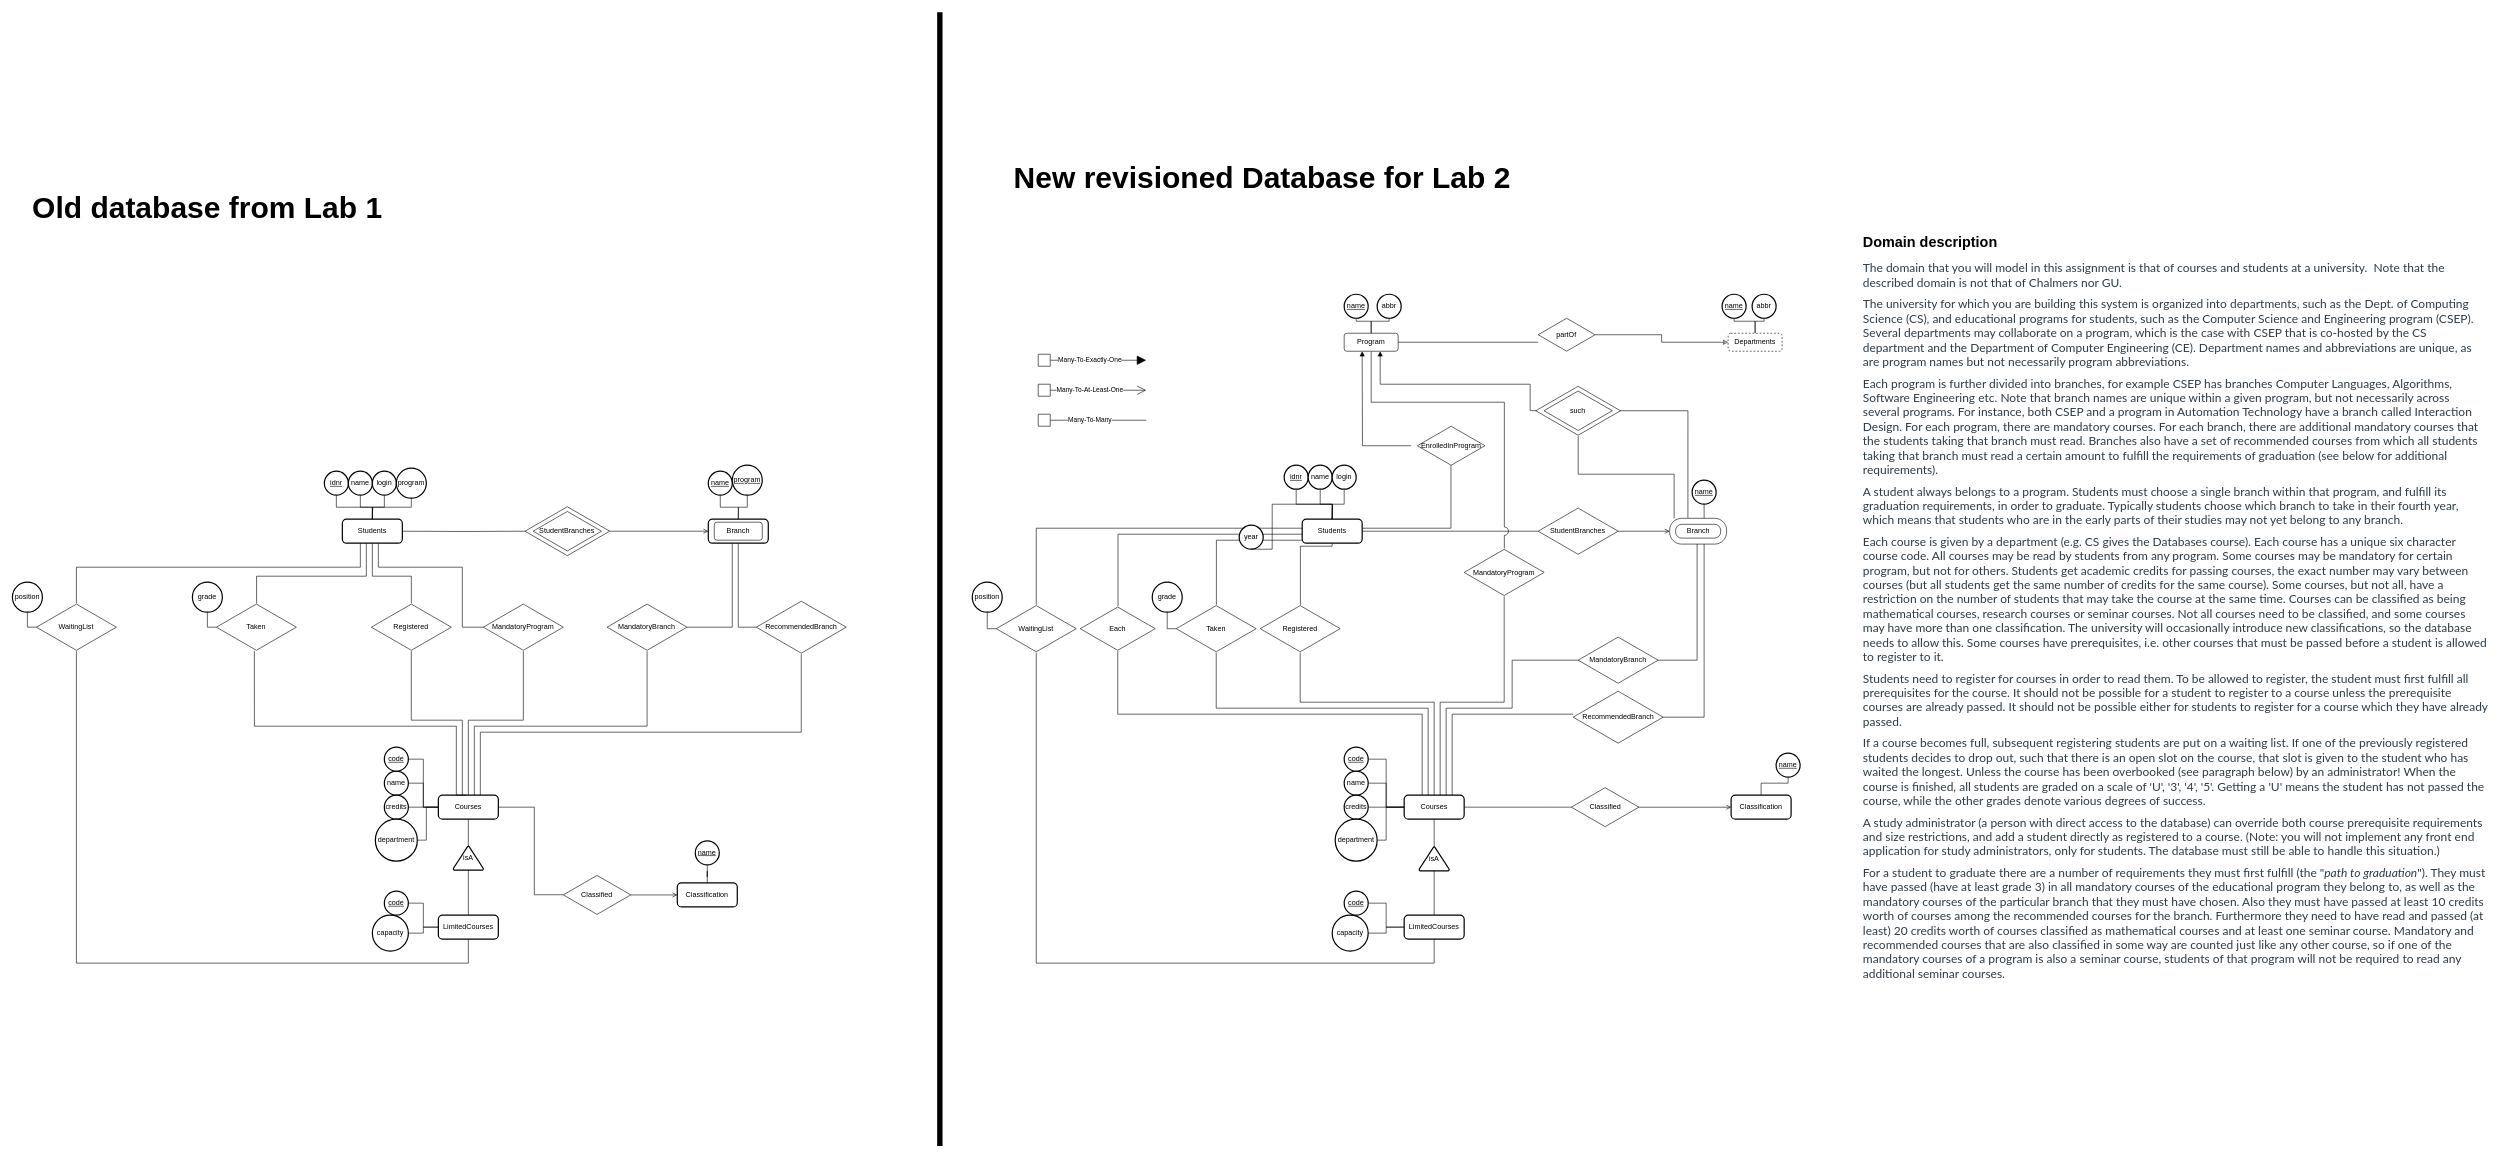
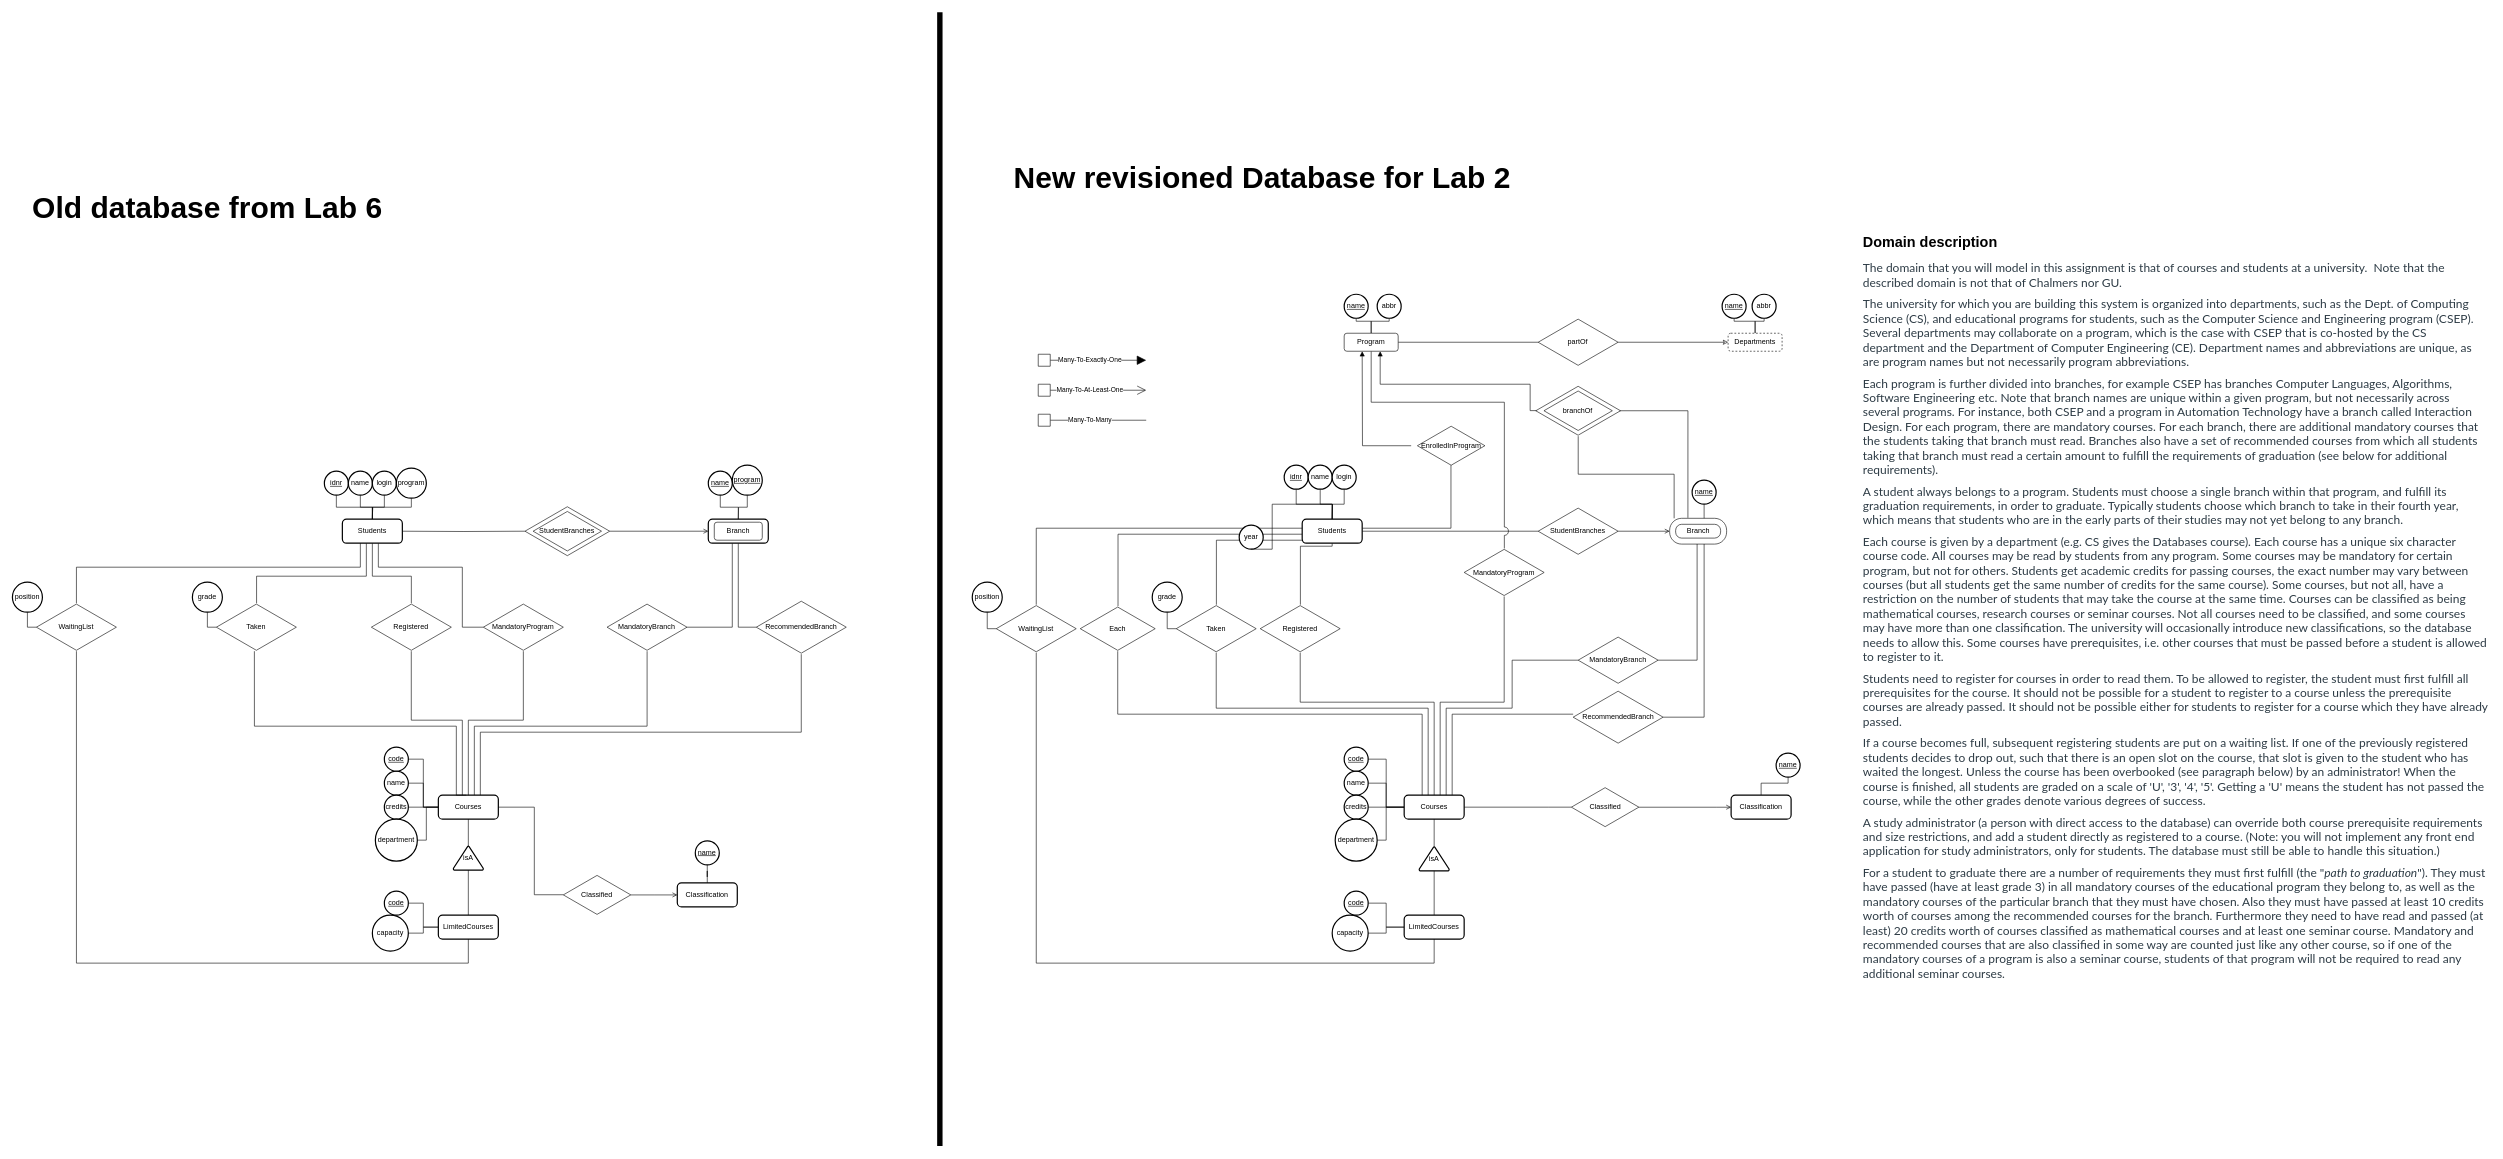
(207, 207) -> (207, 207)
(1567, 335) -> (1578, 342)
(1578, 411) -> (1578, 411)
